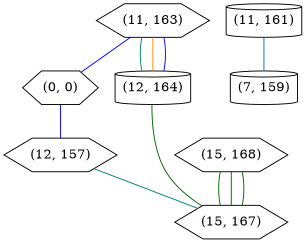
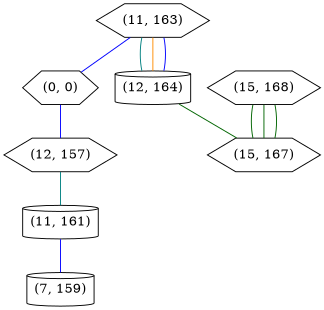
(264, 54) -> (60, 256)
(146, 189) -> (60, 189)
